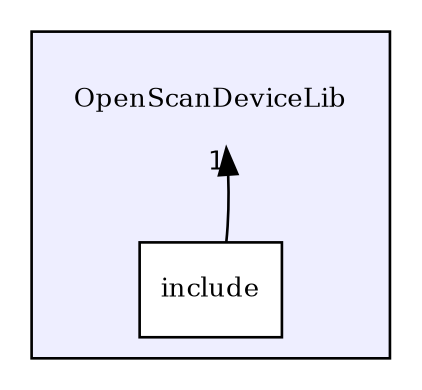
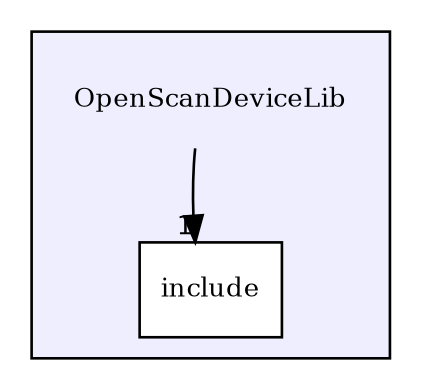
(228, 208) -> (193, 182)
